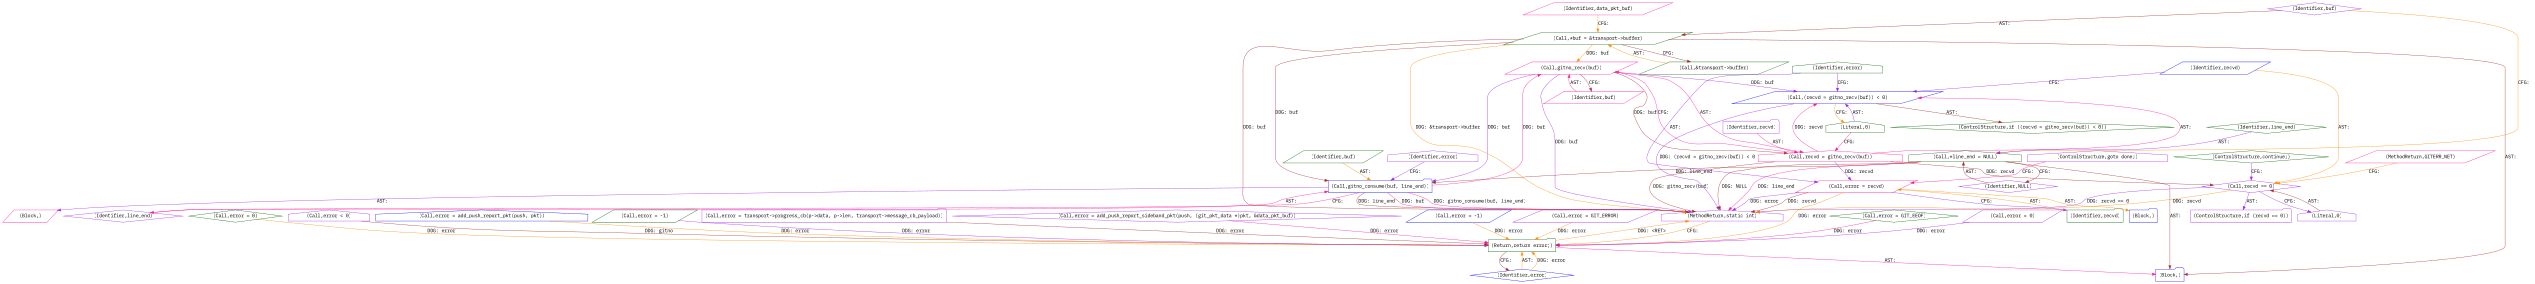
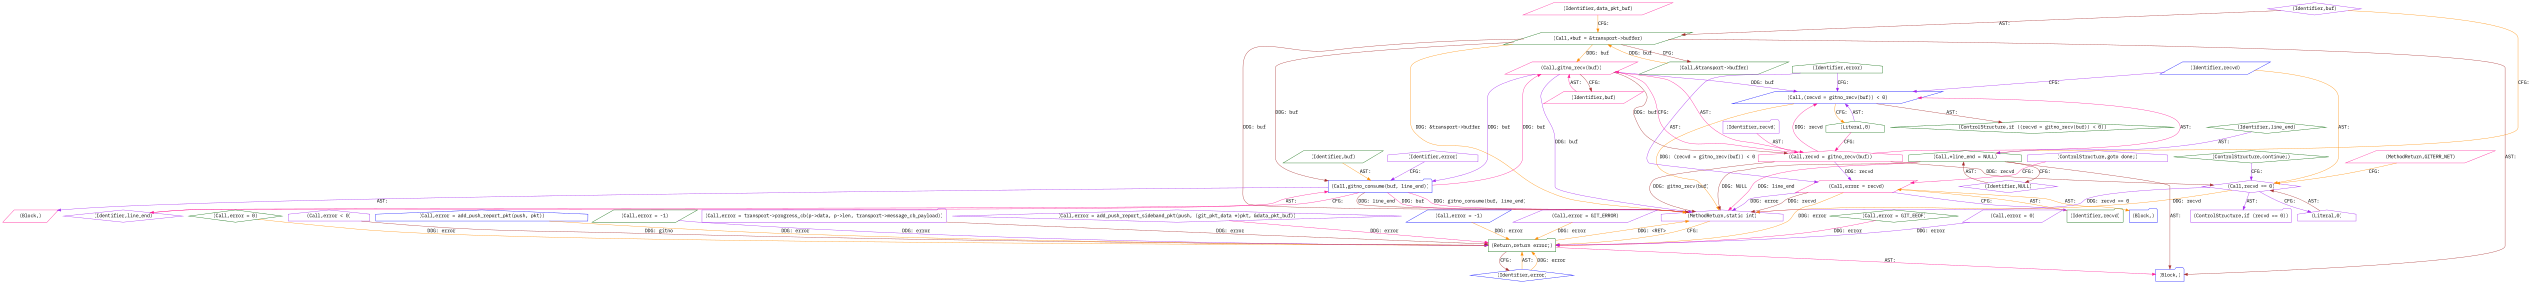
(1640, 53) -> (1640, 53)
(1681, 136) -> (1681, 136)
(1666, 170) -> none
